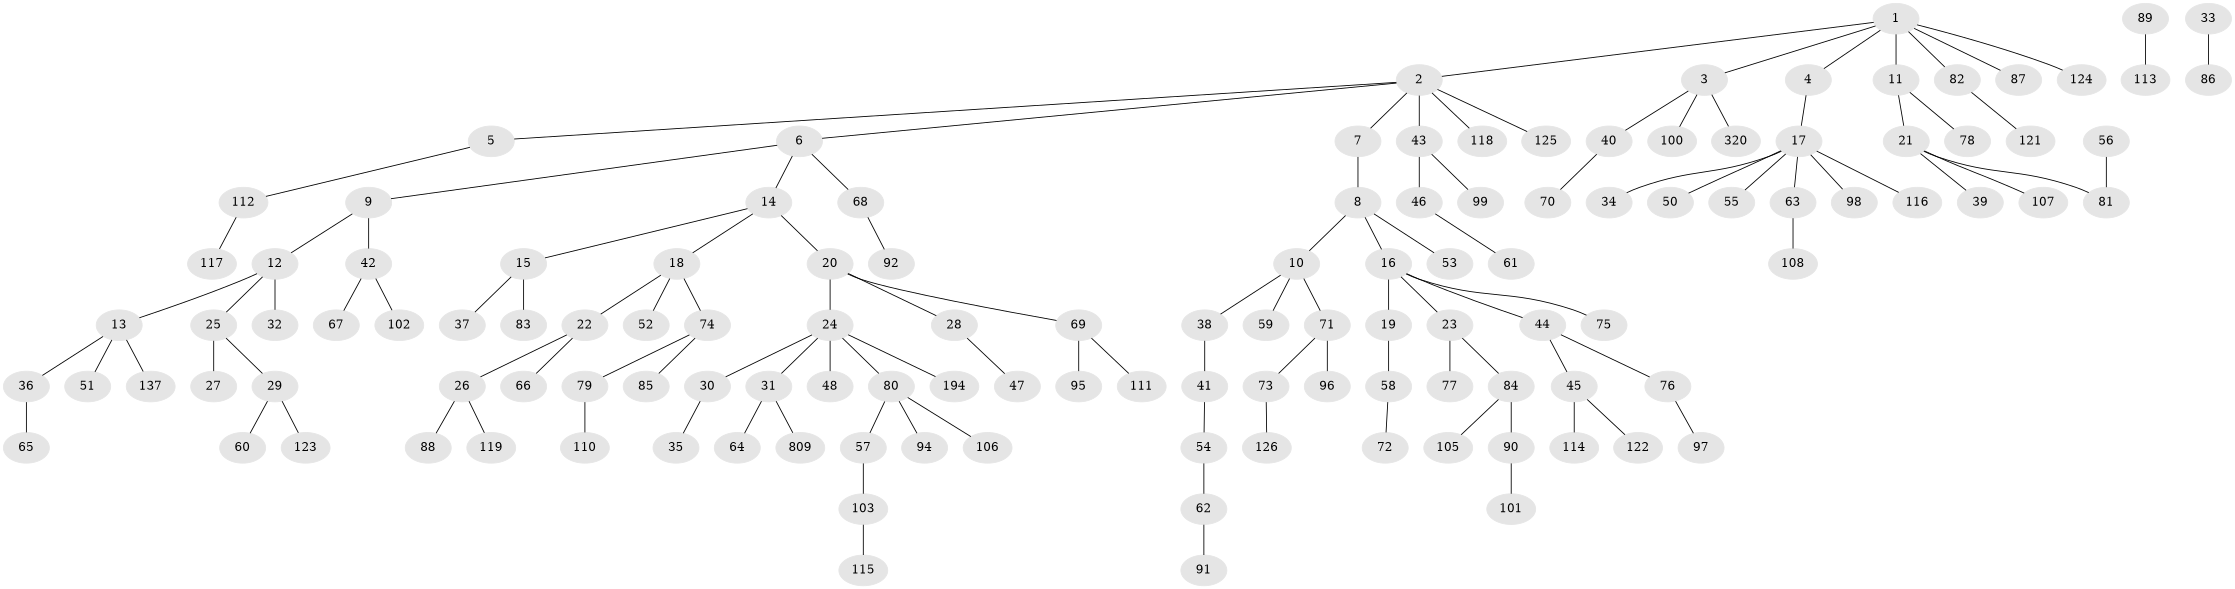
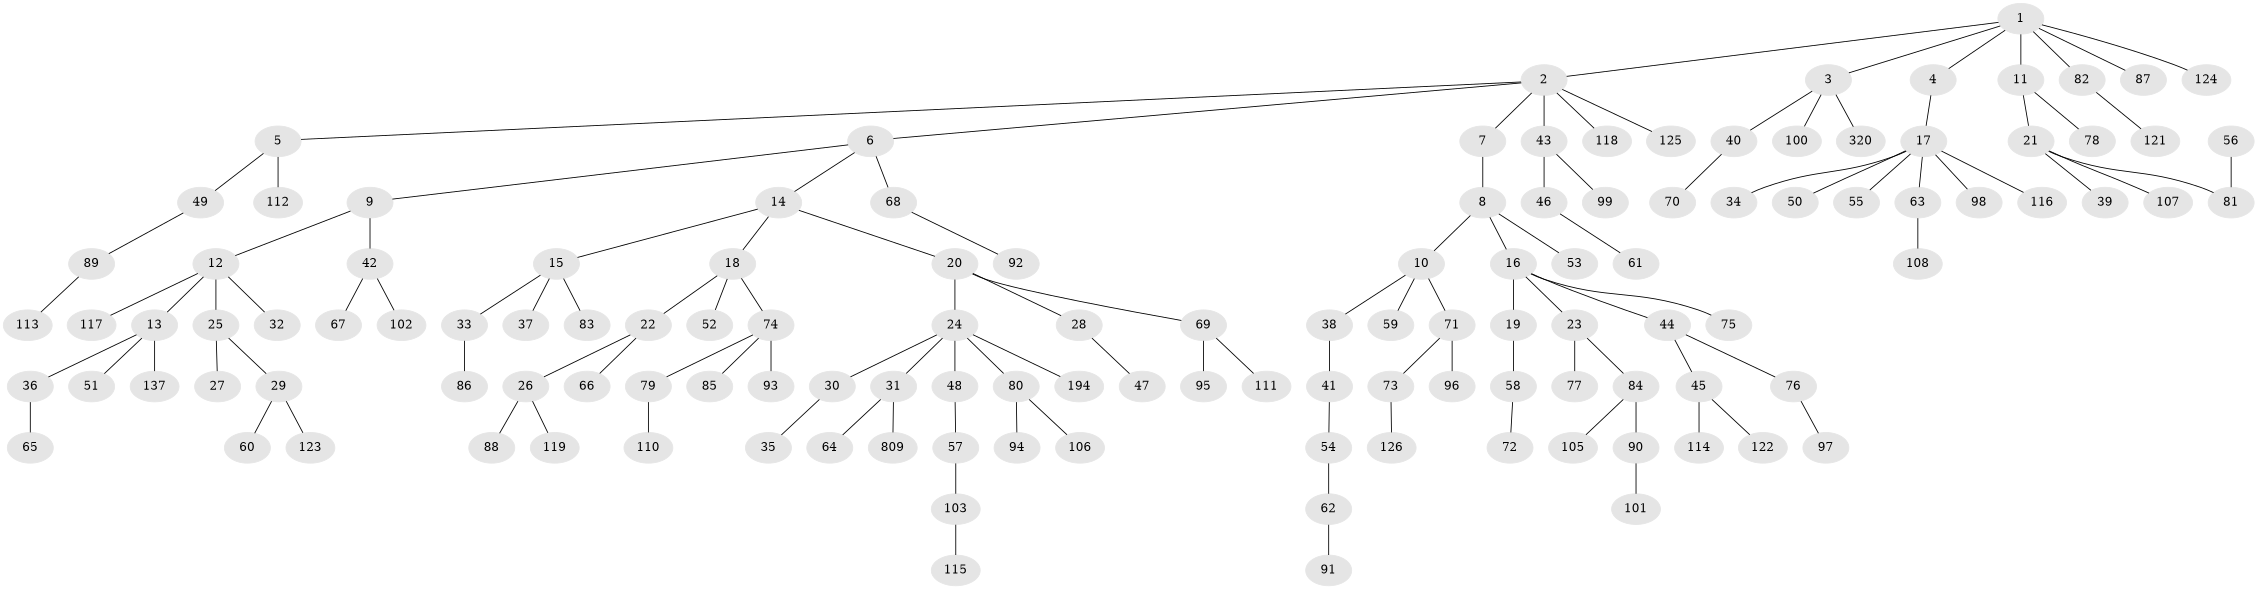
none -> (201, 203)
(228, 233) -> (154, 294)
none -> (510, 295)
none -> (771, 387)
(877, 417) -> (955, 417)
